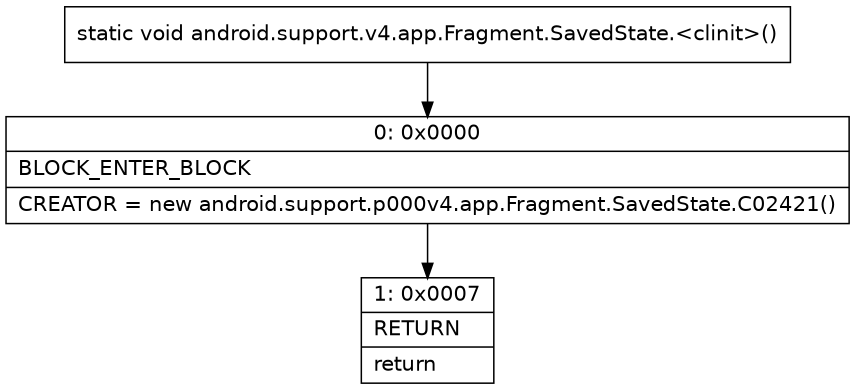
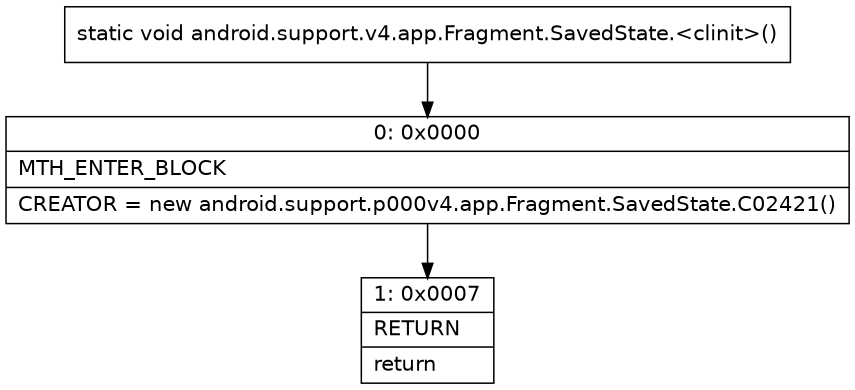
(135, 169) -> (123, 169)
